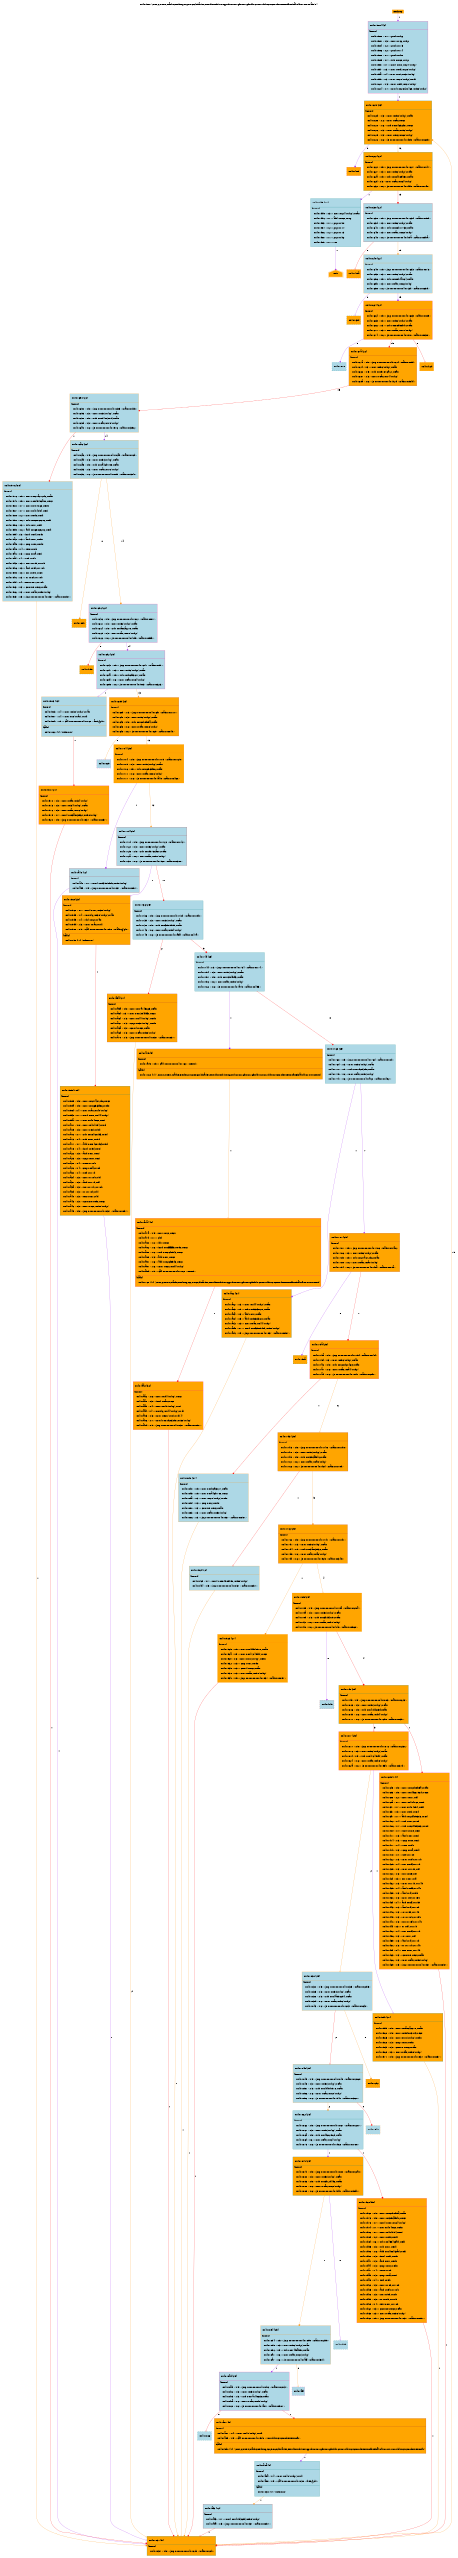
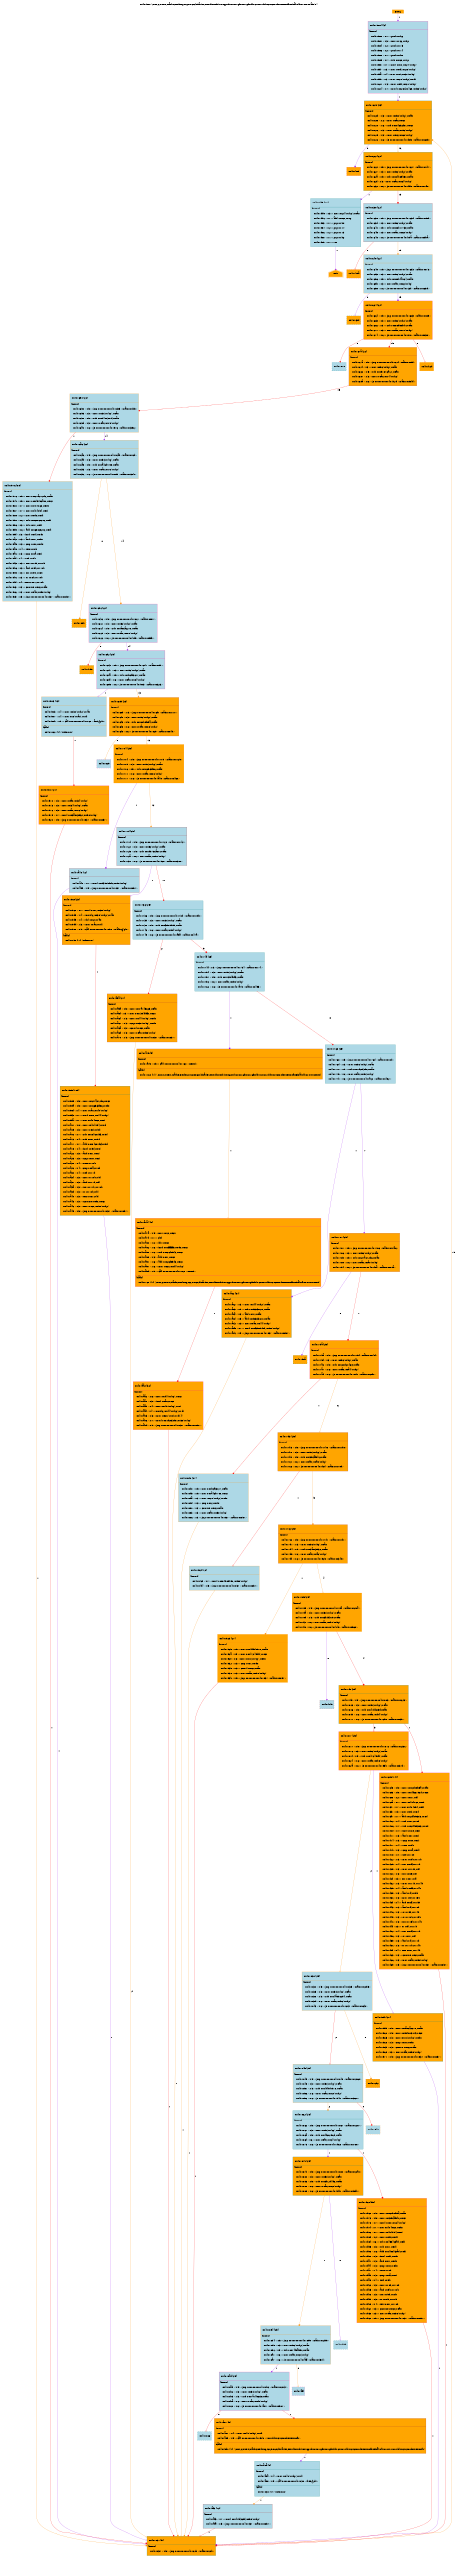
(398, 12) -> (398, 12)
(349, 347) -> (349, 347)
(438, 2403) -> (438, 2403)
